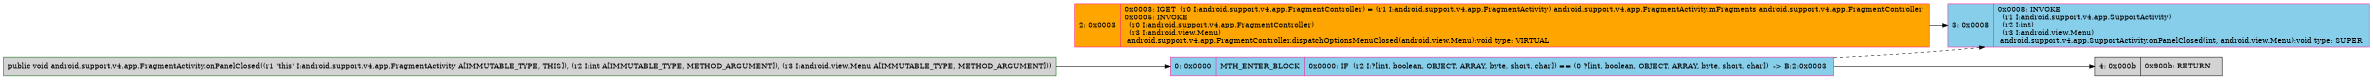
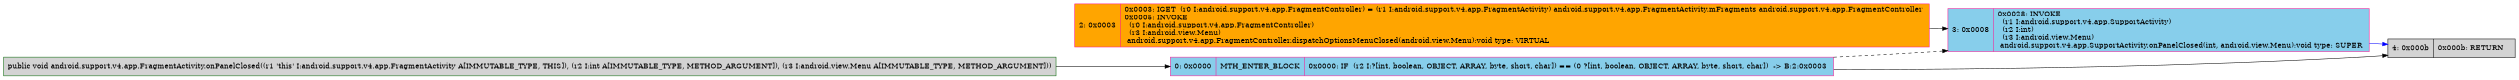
(2032, 10) -> (2032, 14)
none -> (2376, 44)
(2181, 66) -> (2474, 48)
